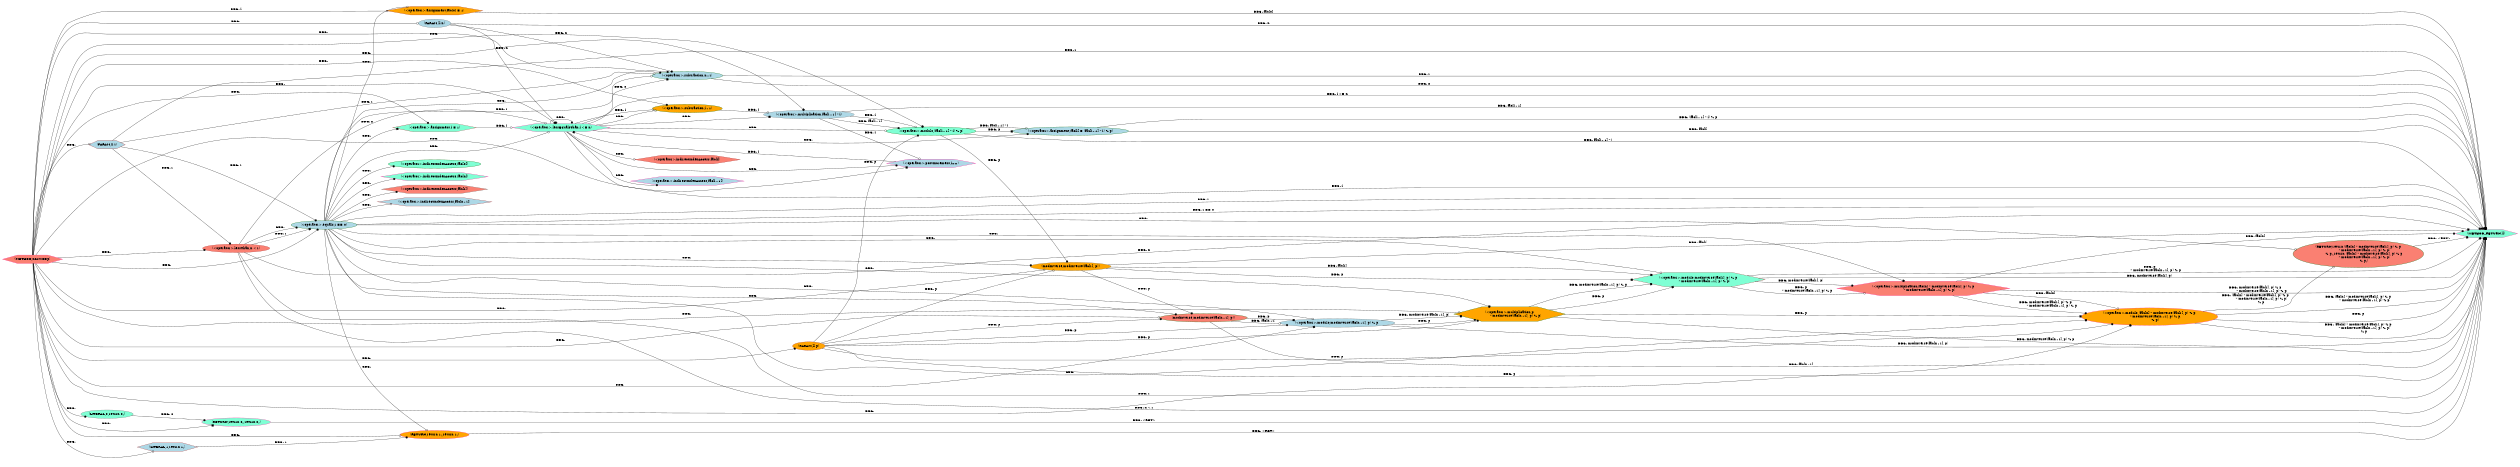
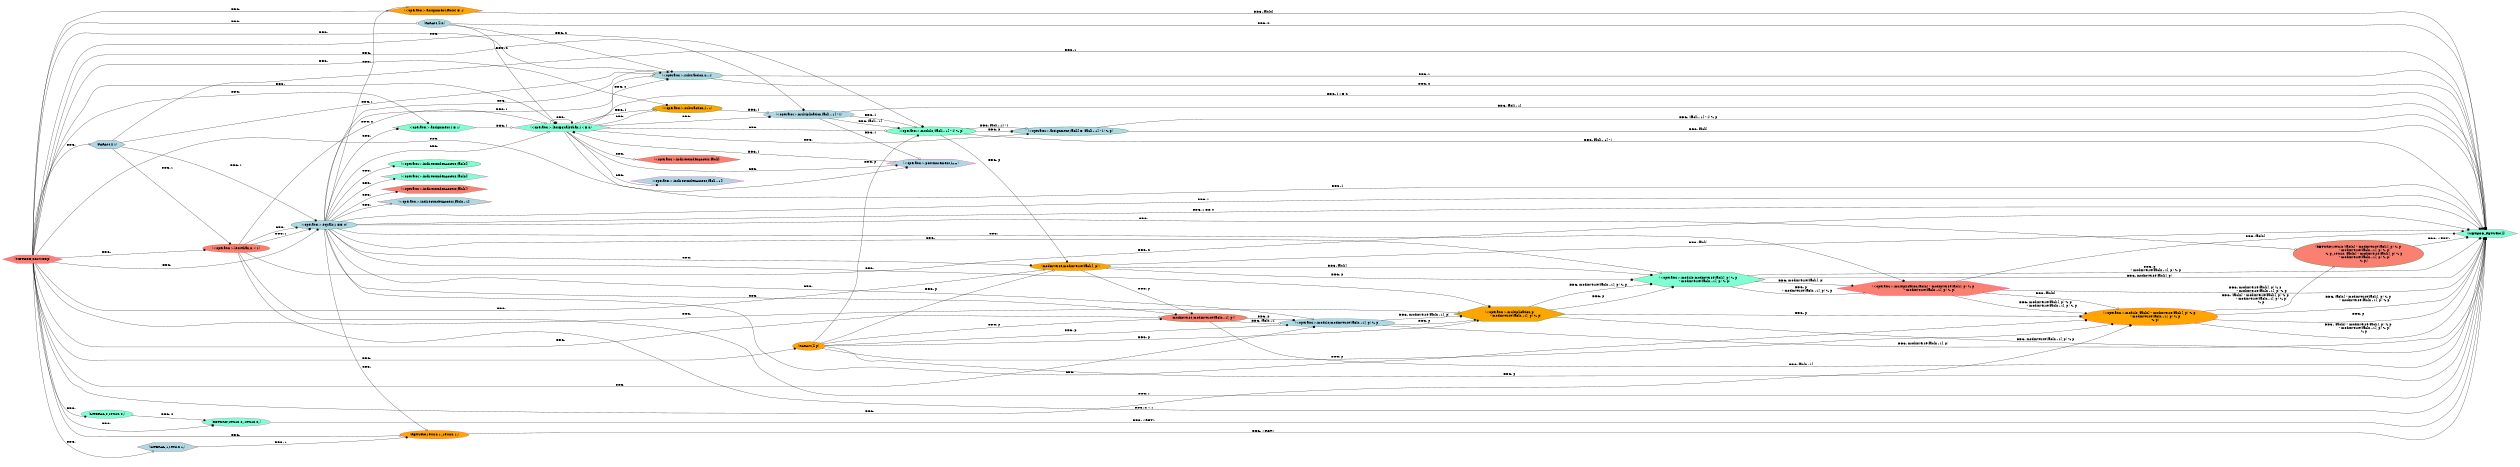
(236, 9) -> (236, 9)
